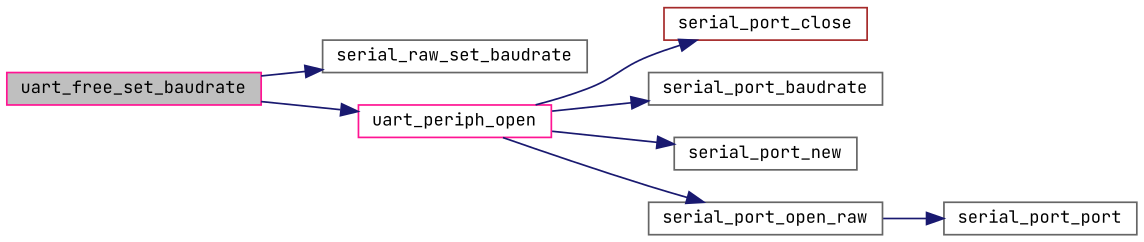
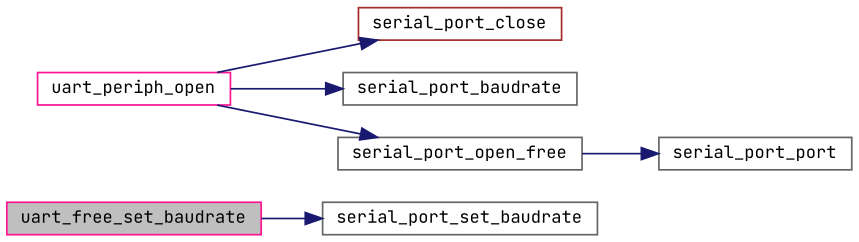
(455, 56) -> (460, 218)
(301, 106) -> none
(766, 154) -> none
(766, 218) -> (460, 154)
